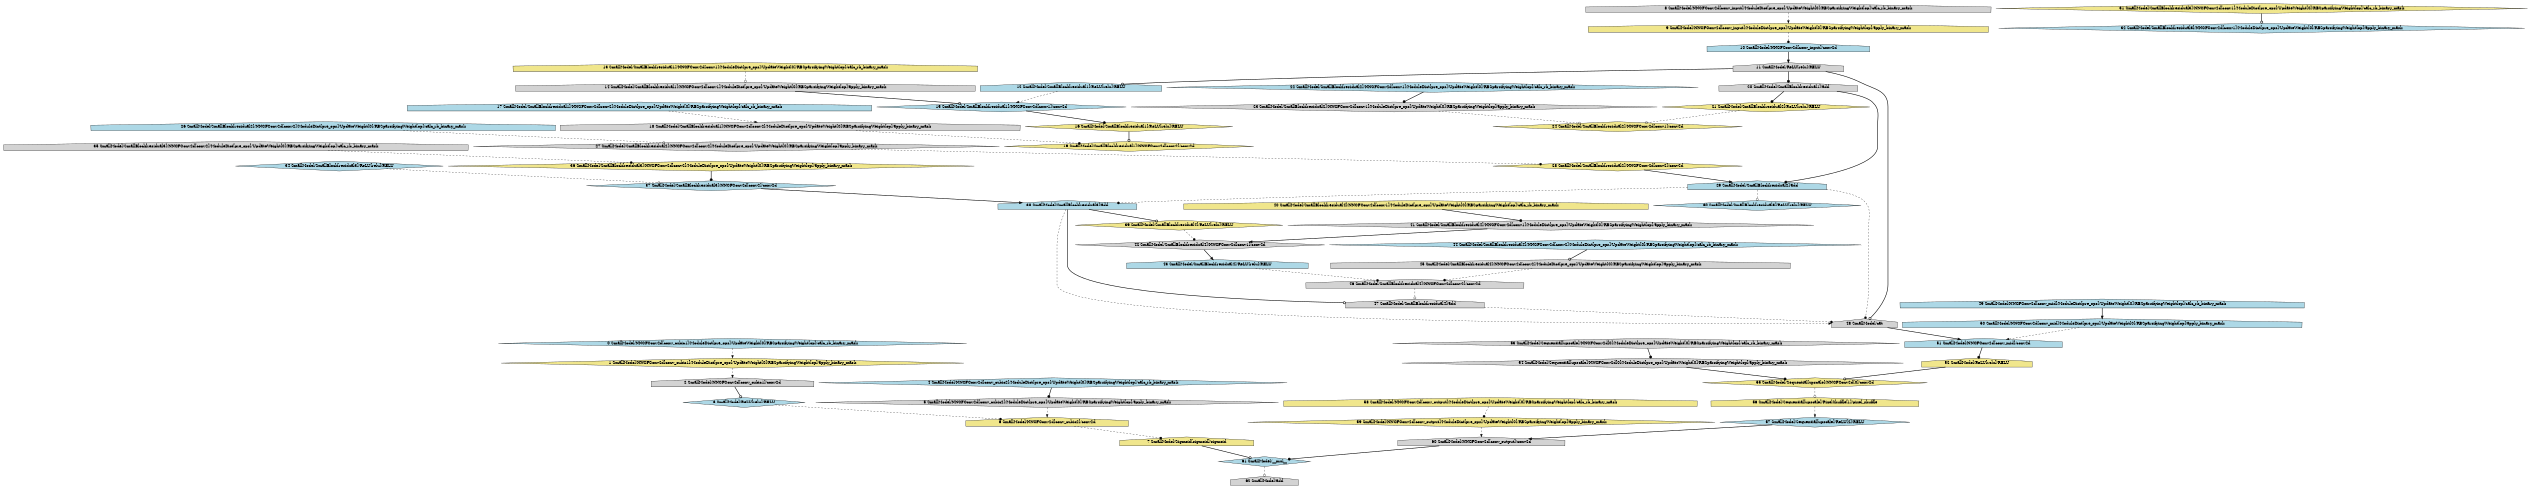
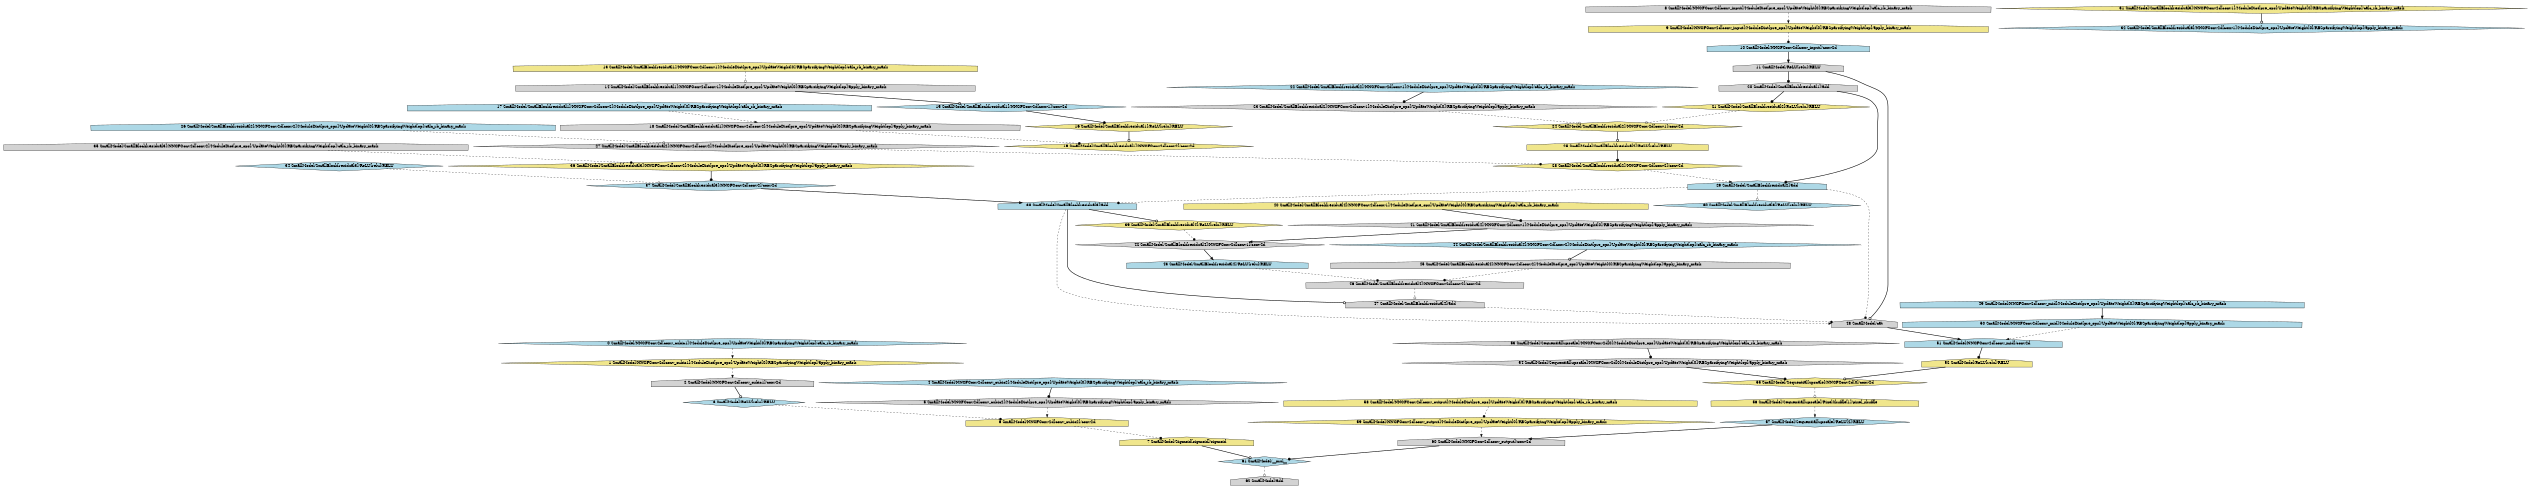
(1071, 87) -> none
none -> (1618, 146)
(1687, 176) -> (1687, 176)
